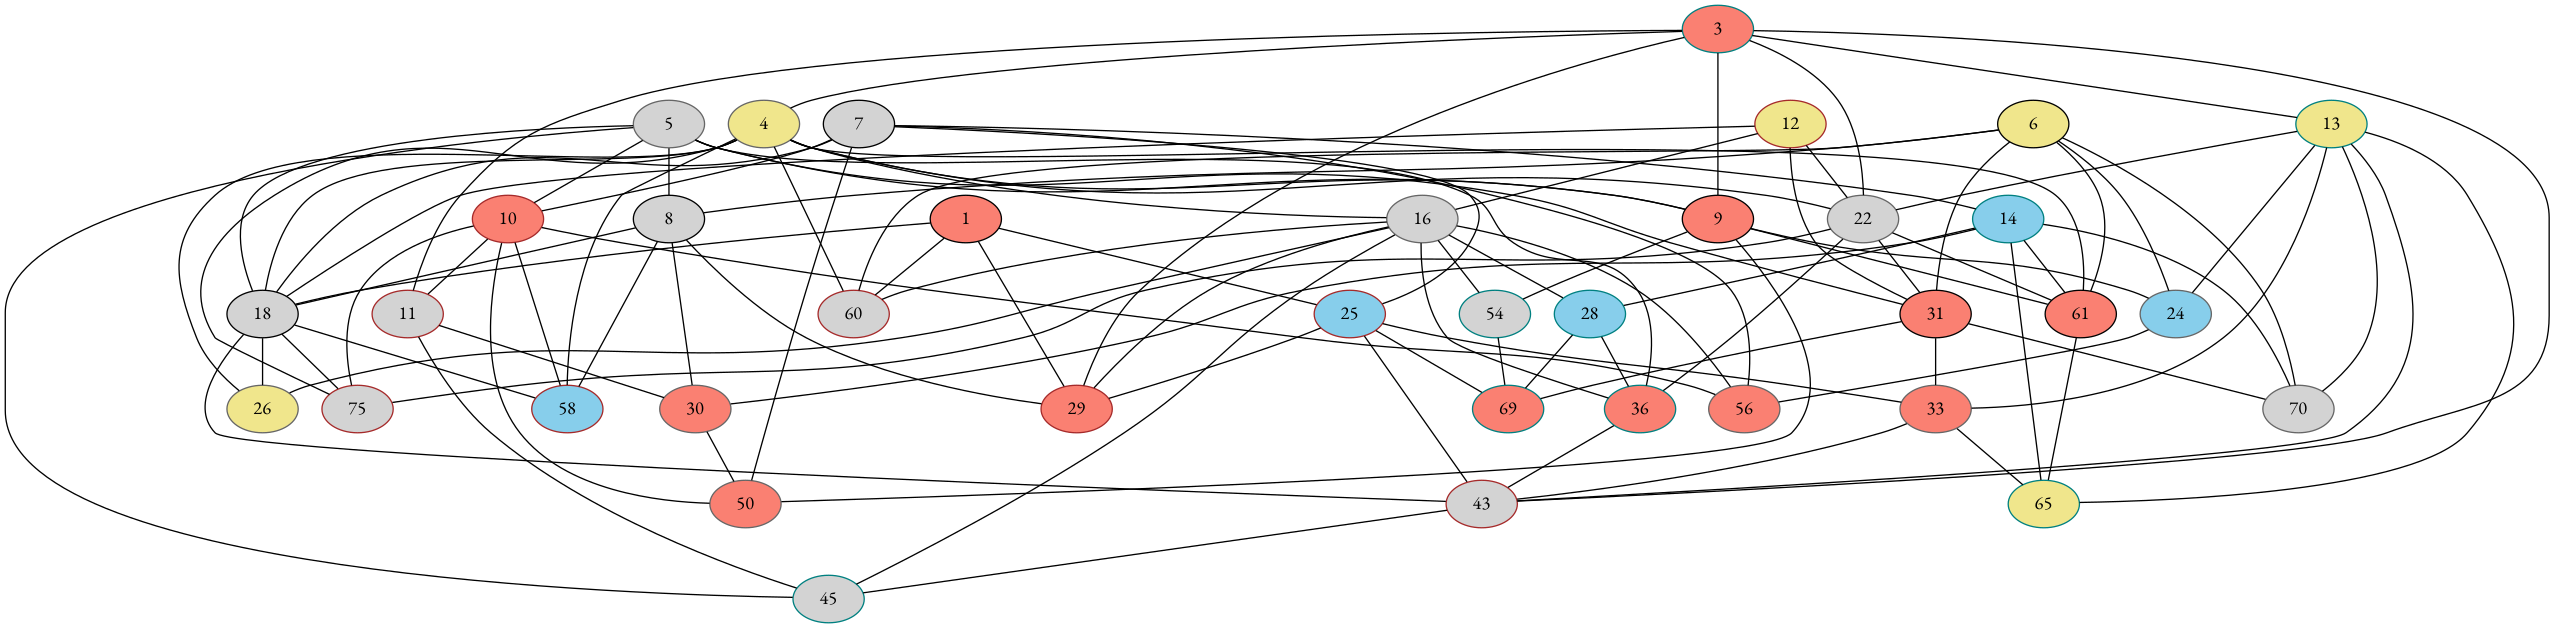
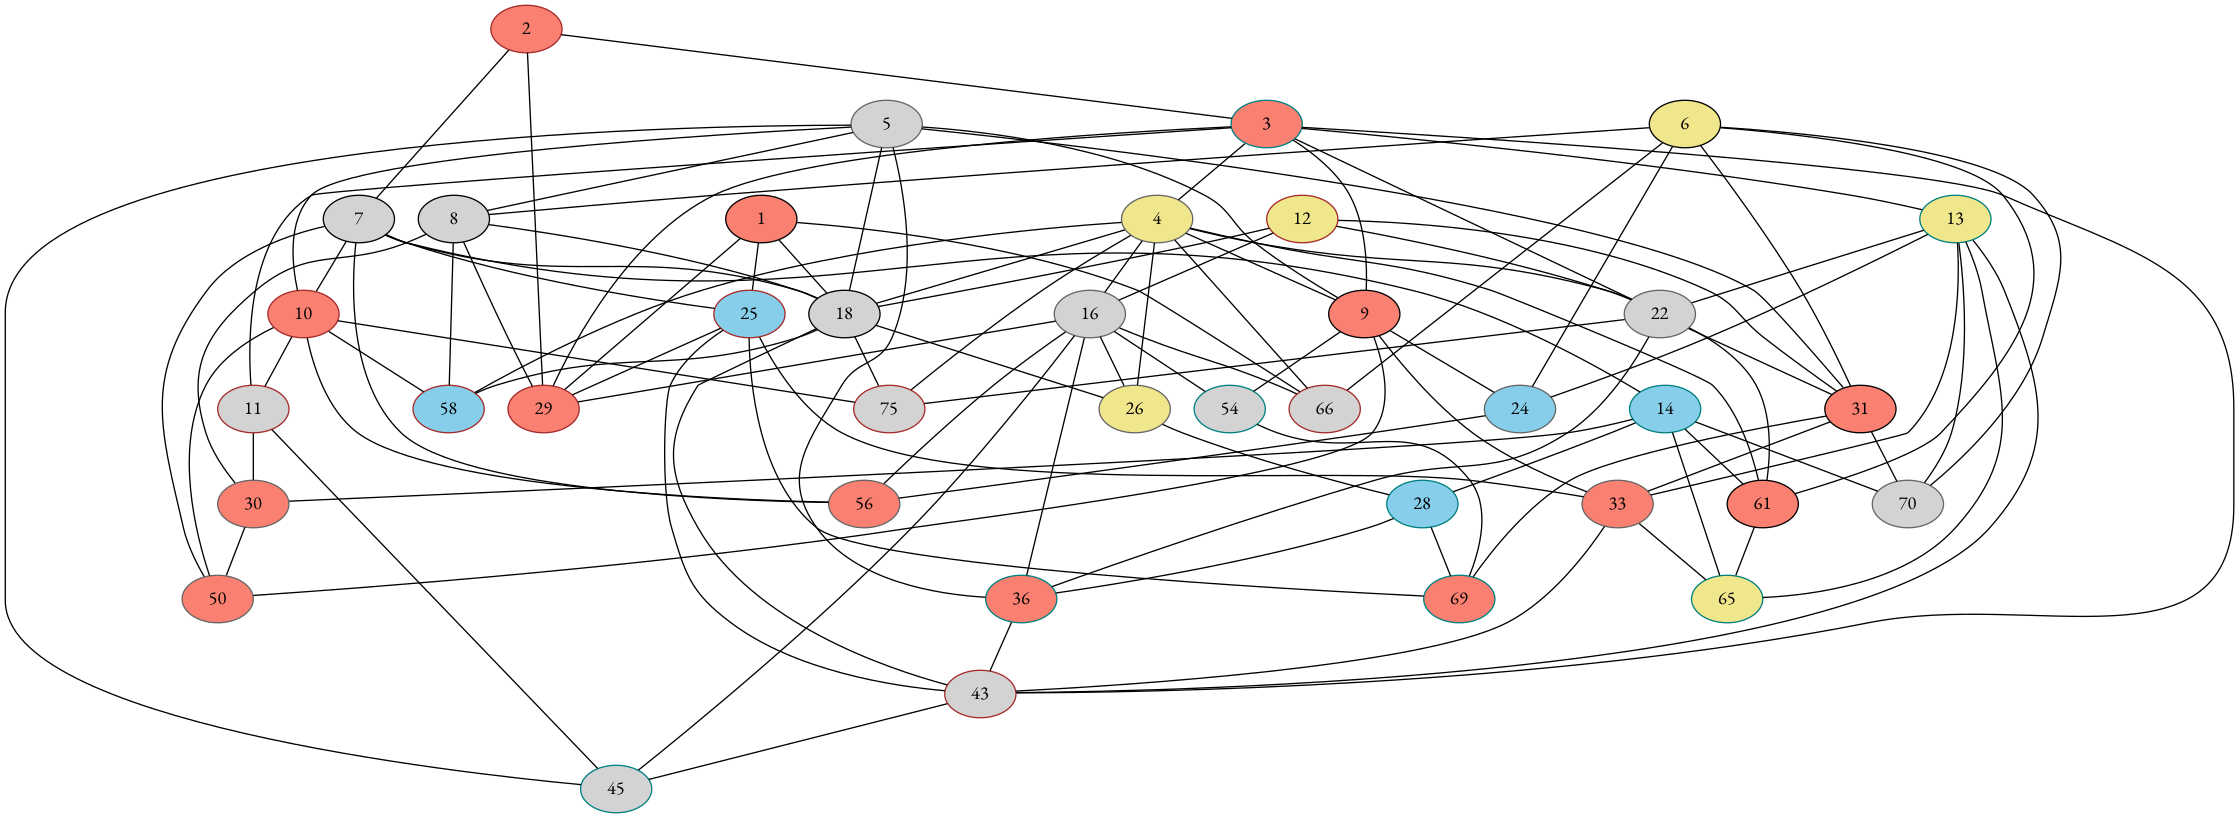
none -> (526, 29)
(1884, 263) -> (1470, 431)
(1520, 274) -> (1218, 446)
(854, 314) -> (1325, 409)
